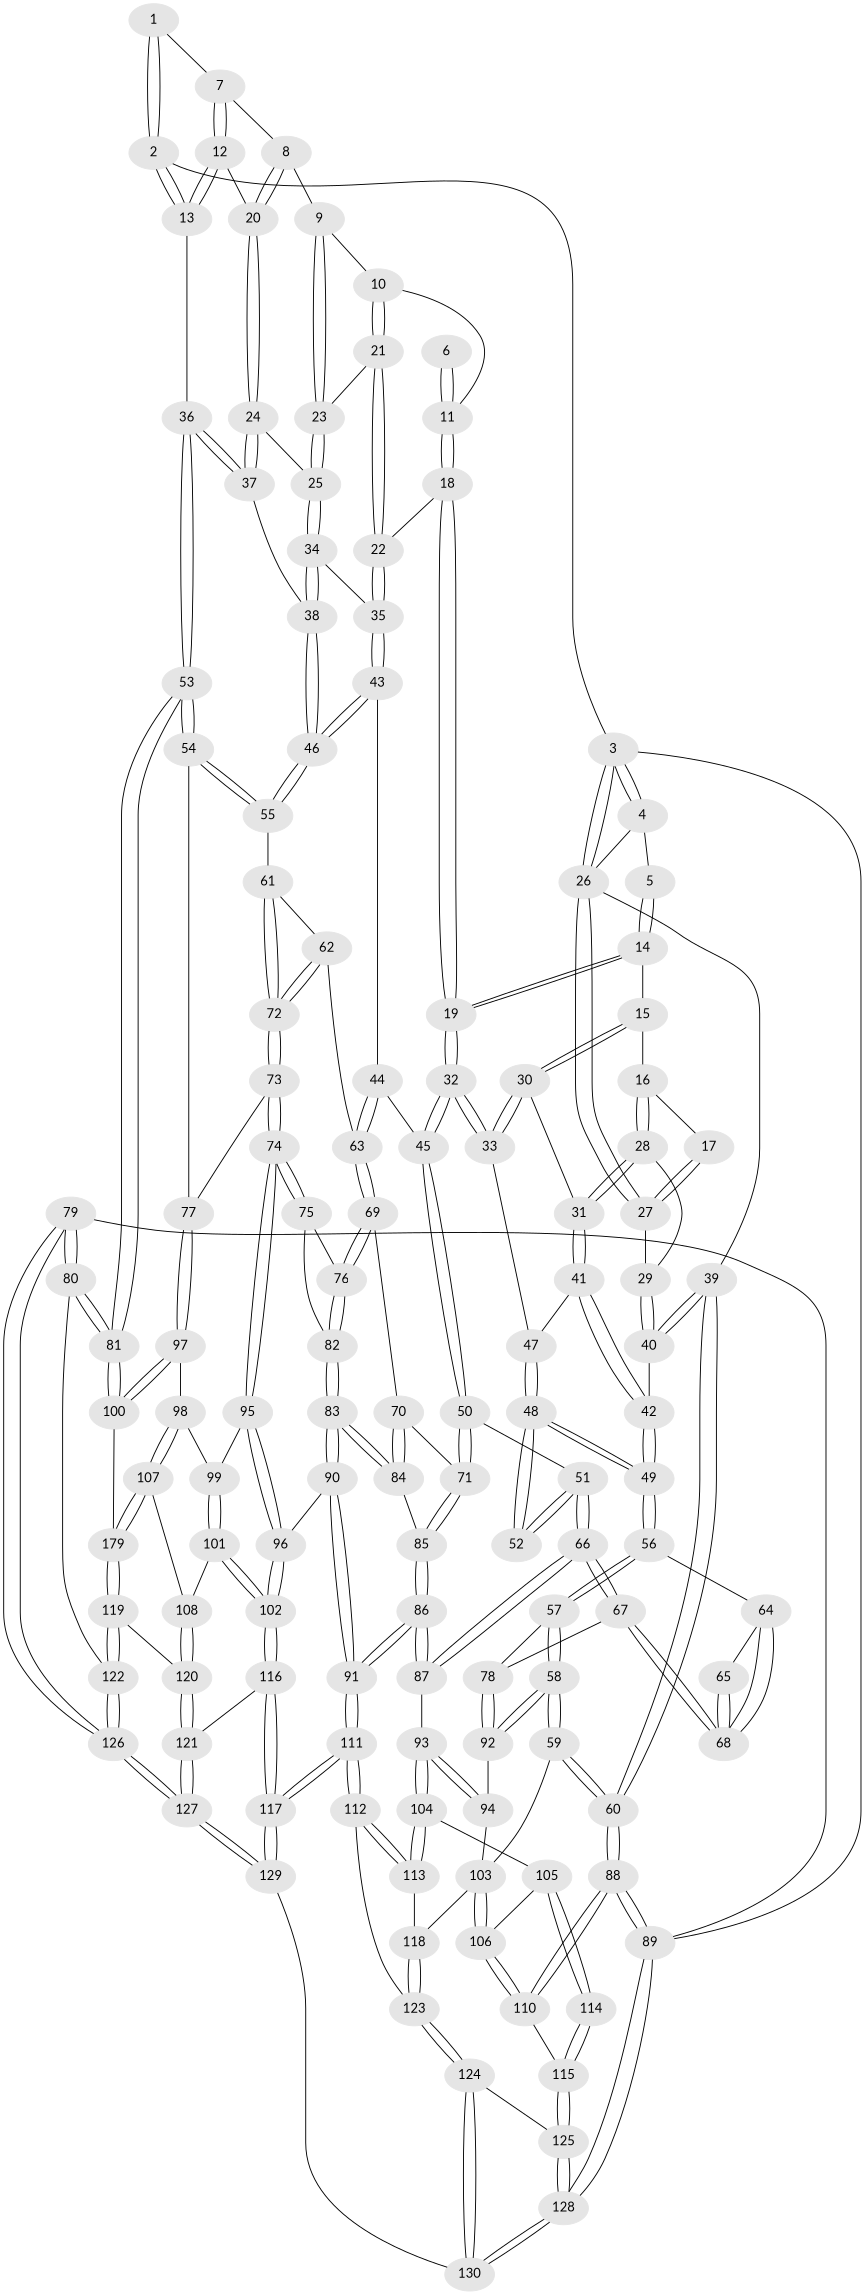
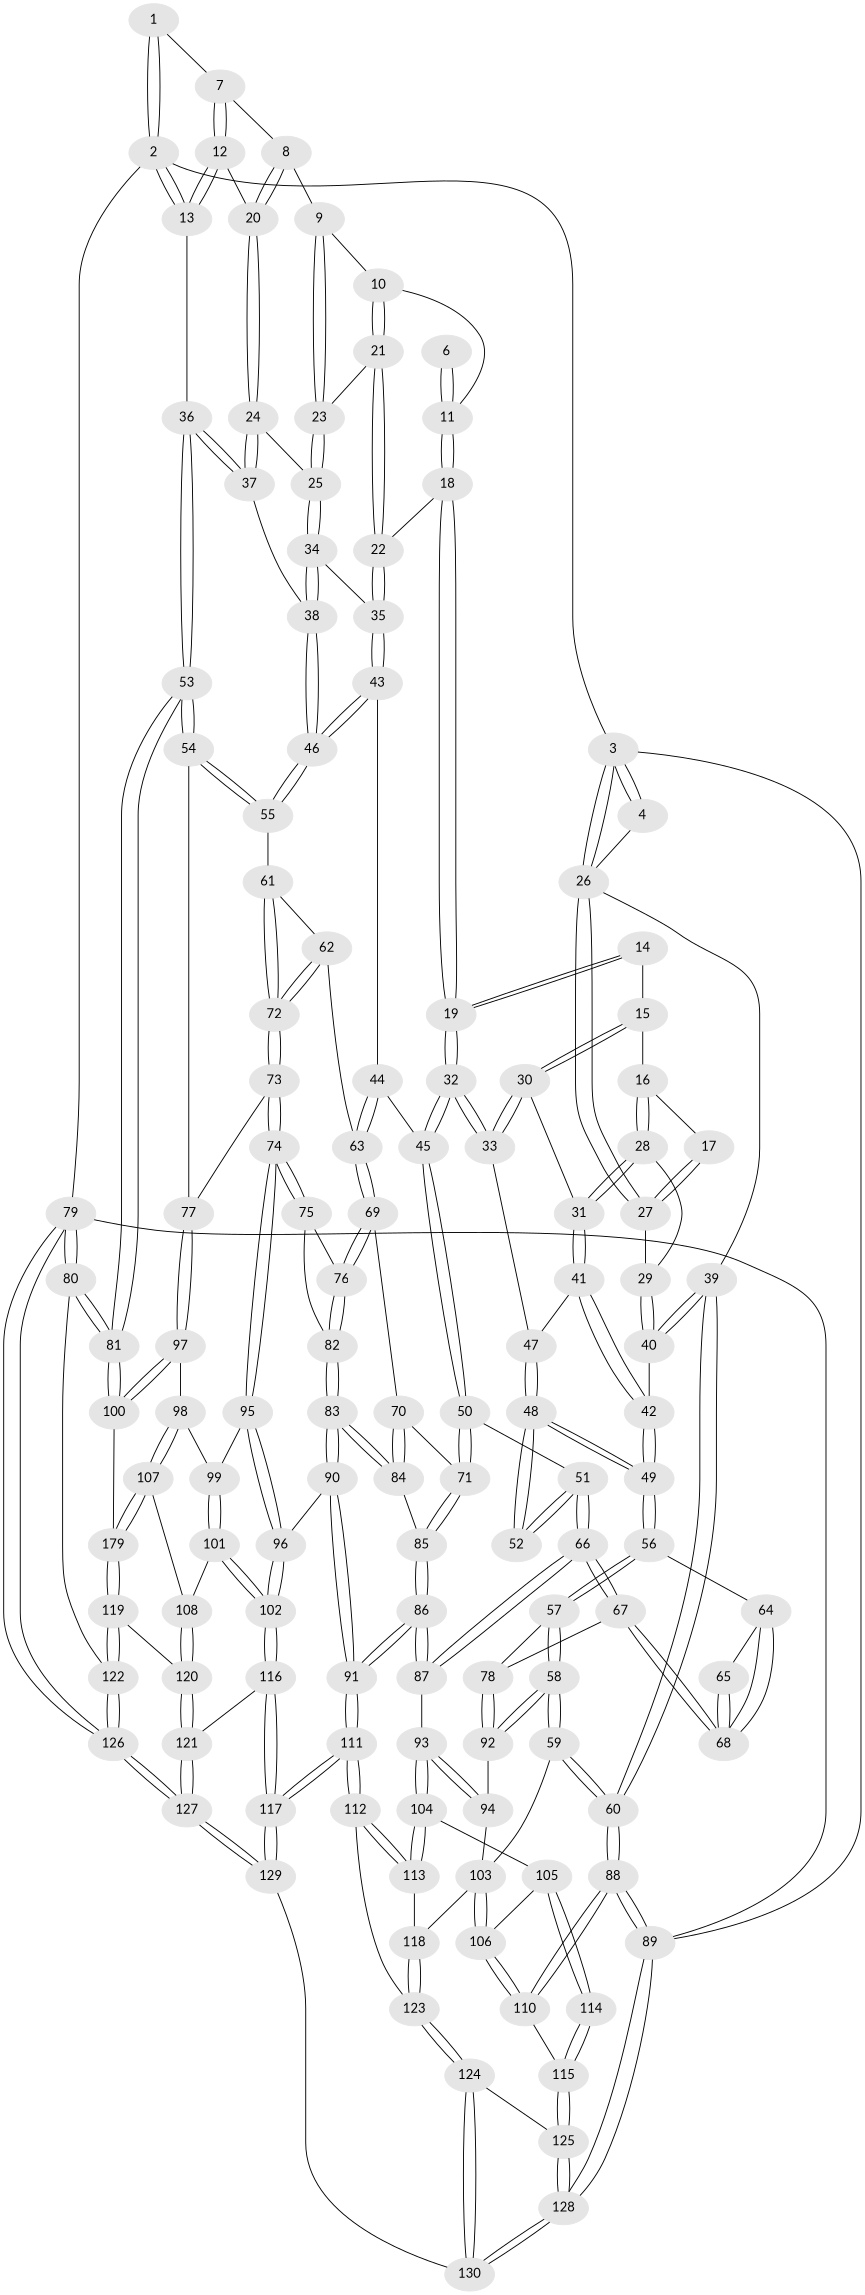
none -> (79, 673)
(650, 882) -> none
